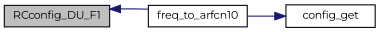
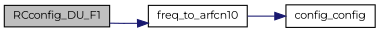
(134, 9) -> (123, 23)
(331, 16) -> (331, 16)
